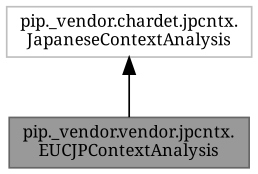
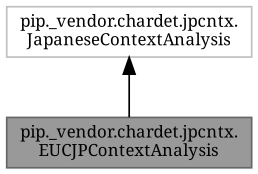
(129, 143) -> (129, 143)
